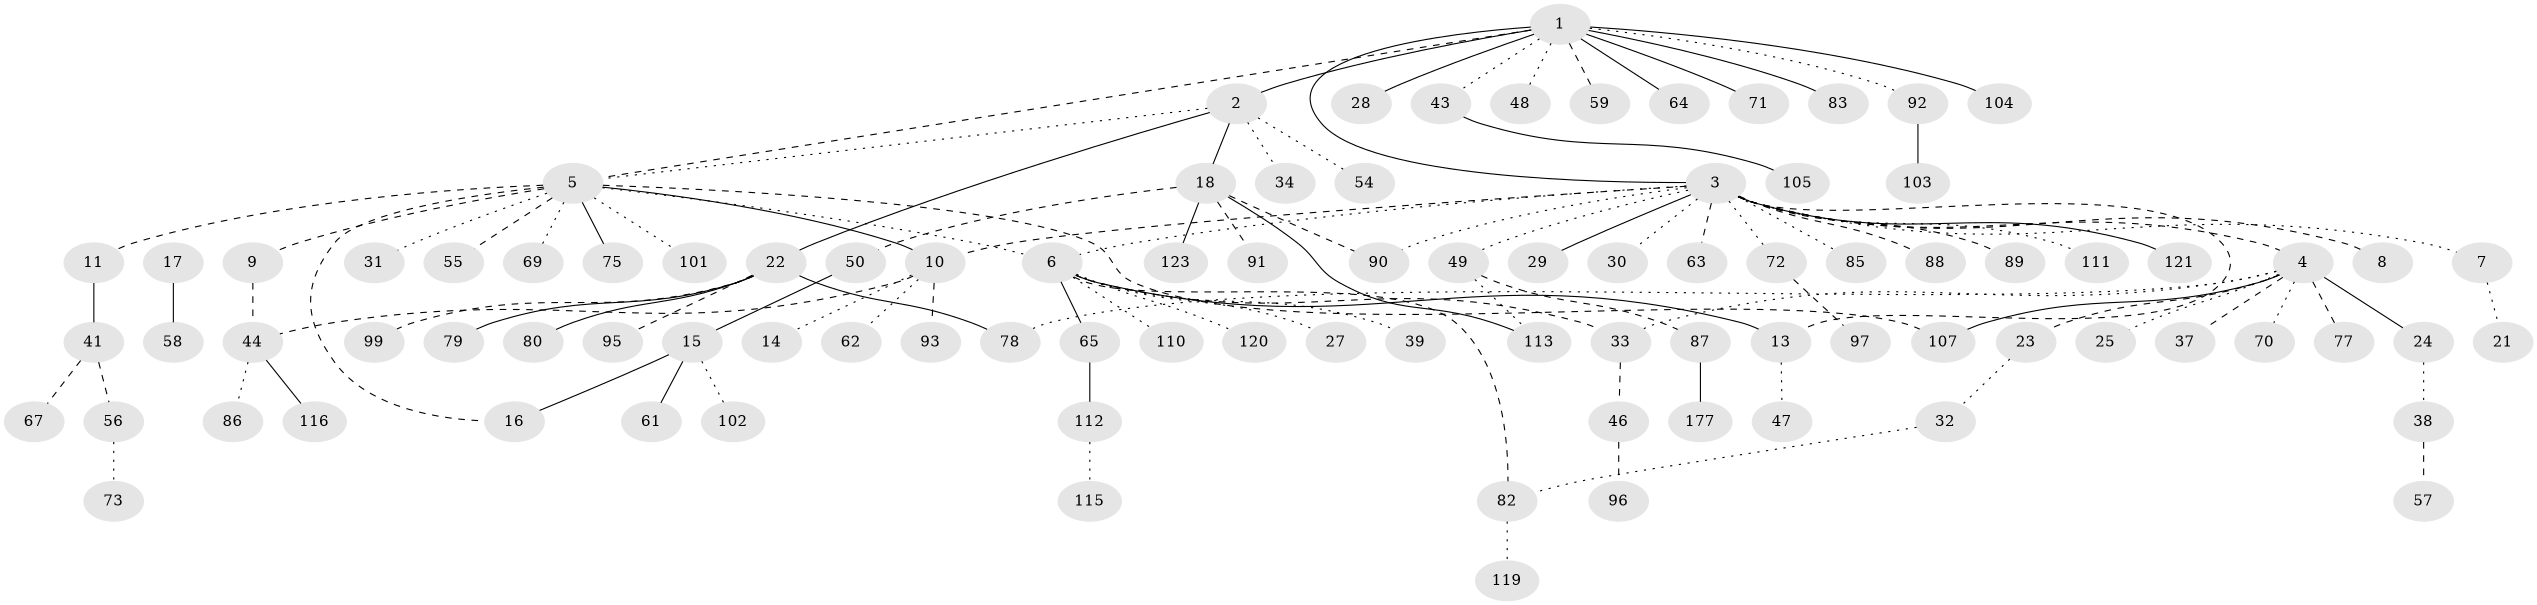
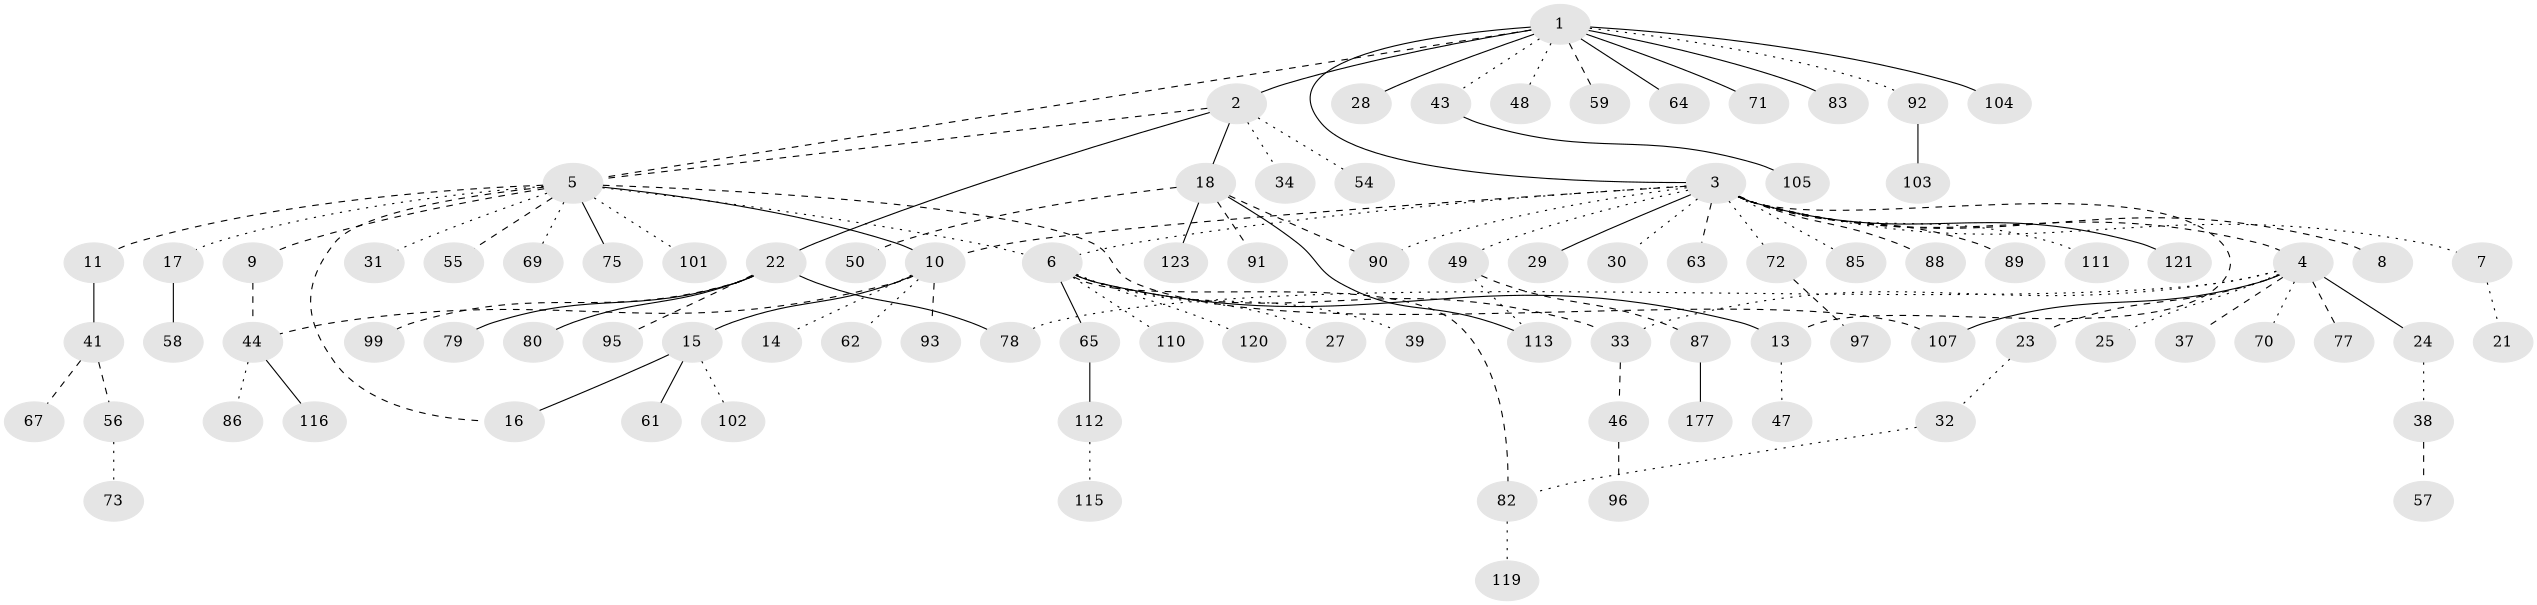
(905, 144) -> (905, 144)
none -> (368, 208)
(786, 297) -> (814, 303)
